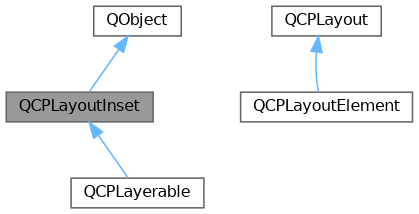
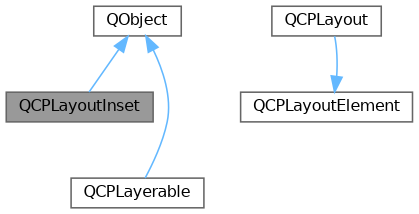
(316, 72) -> (337, 56)
(113, 157) -> (168, 115)
